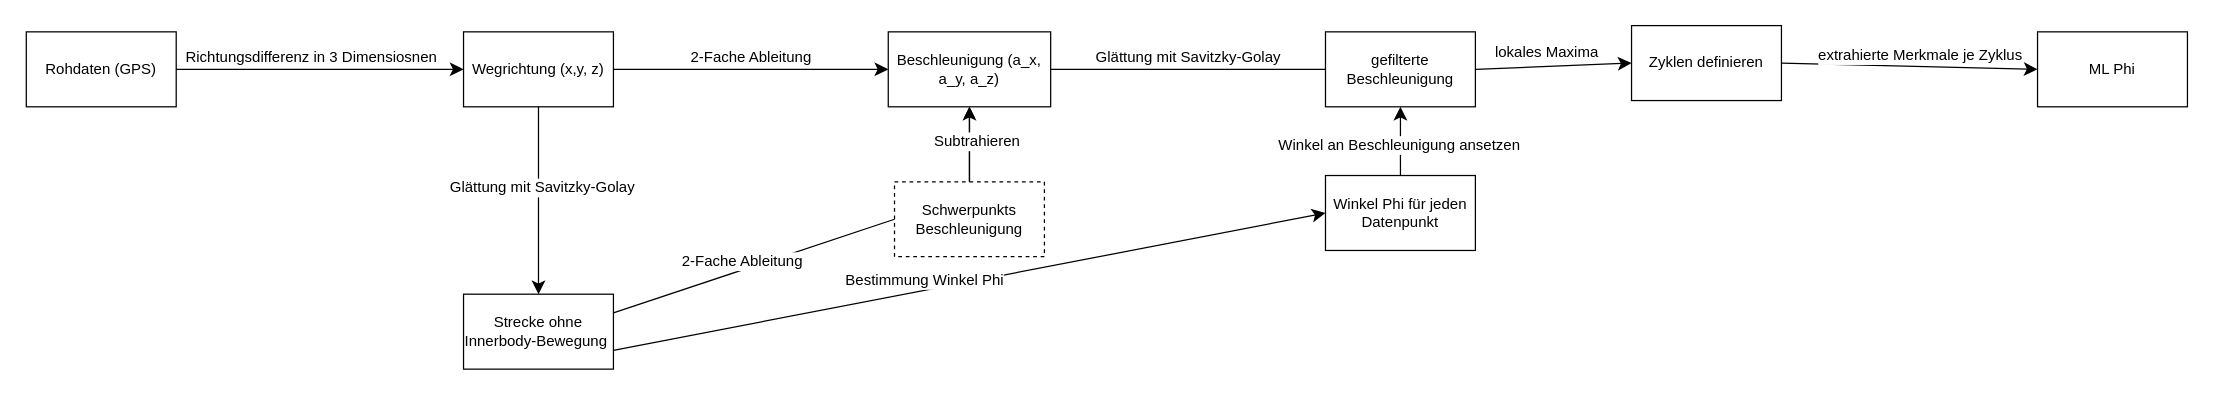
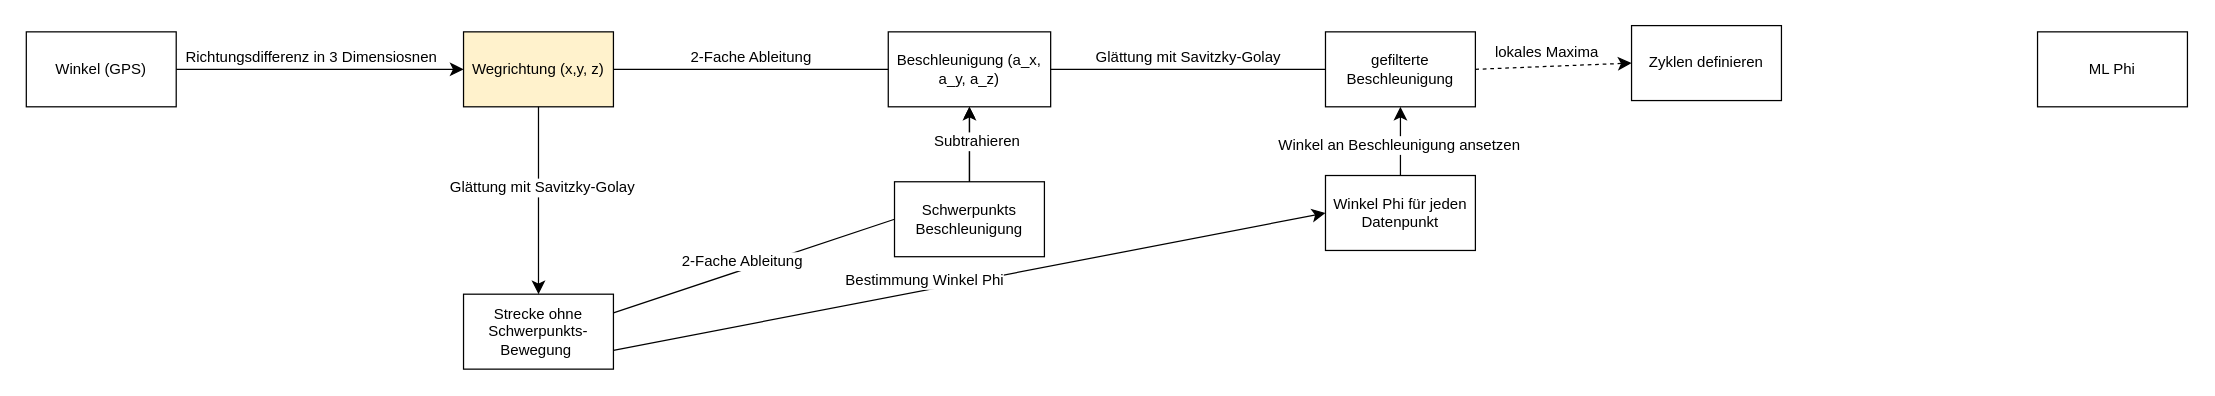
(1547, 67) -> (1547, 67)
(1939, 67) -> none
(101, 69) -> (101, 69)
(538, 69) -> (538, 69)
(876, 69) -> (881, 69)
(969, 219) -> (969, 219)
(538, 332) -> (538, 332)
